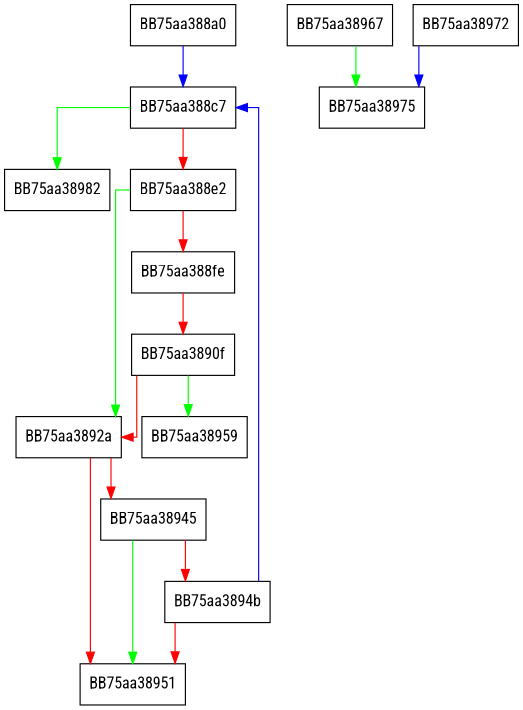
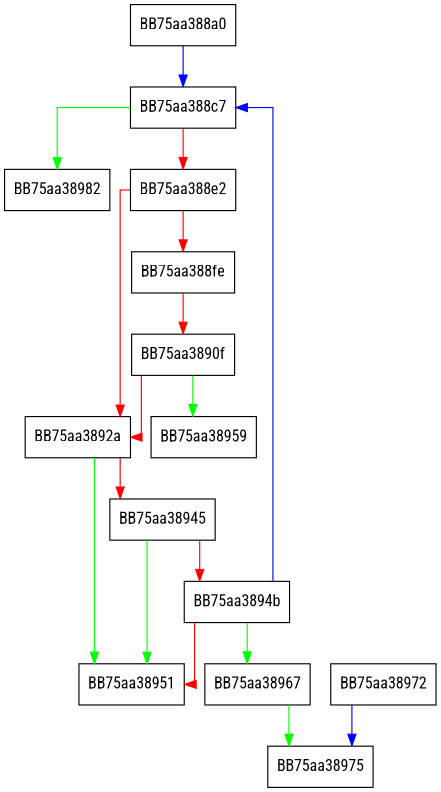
(116, 290) -> (120, 293)
(90, 555) -> (94, 555)
none -> (247, 637)
